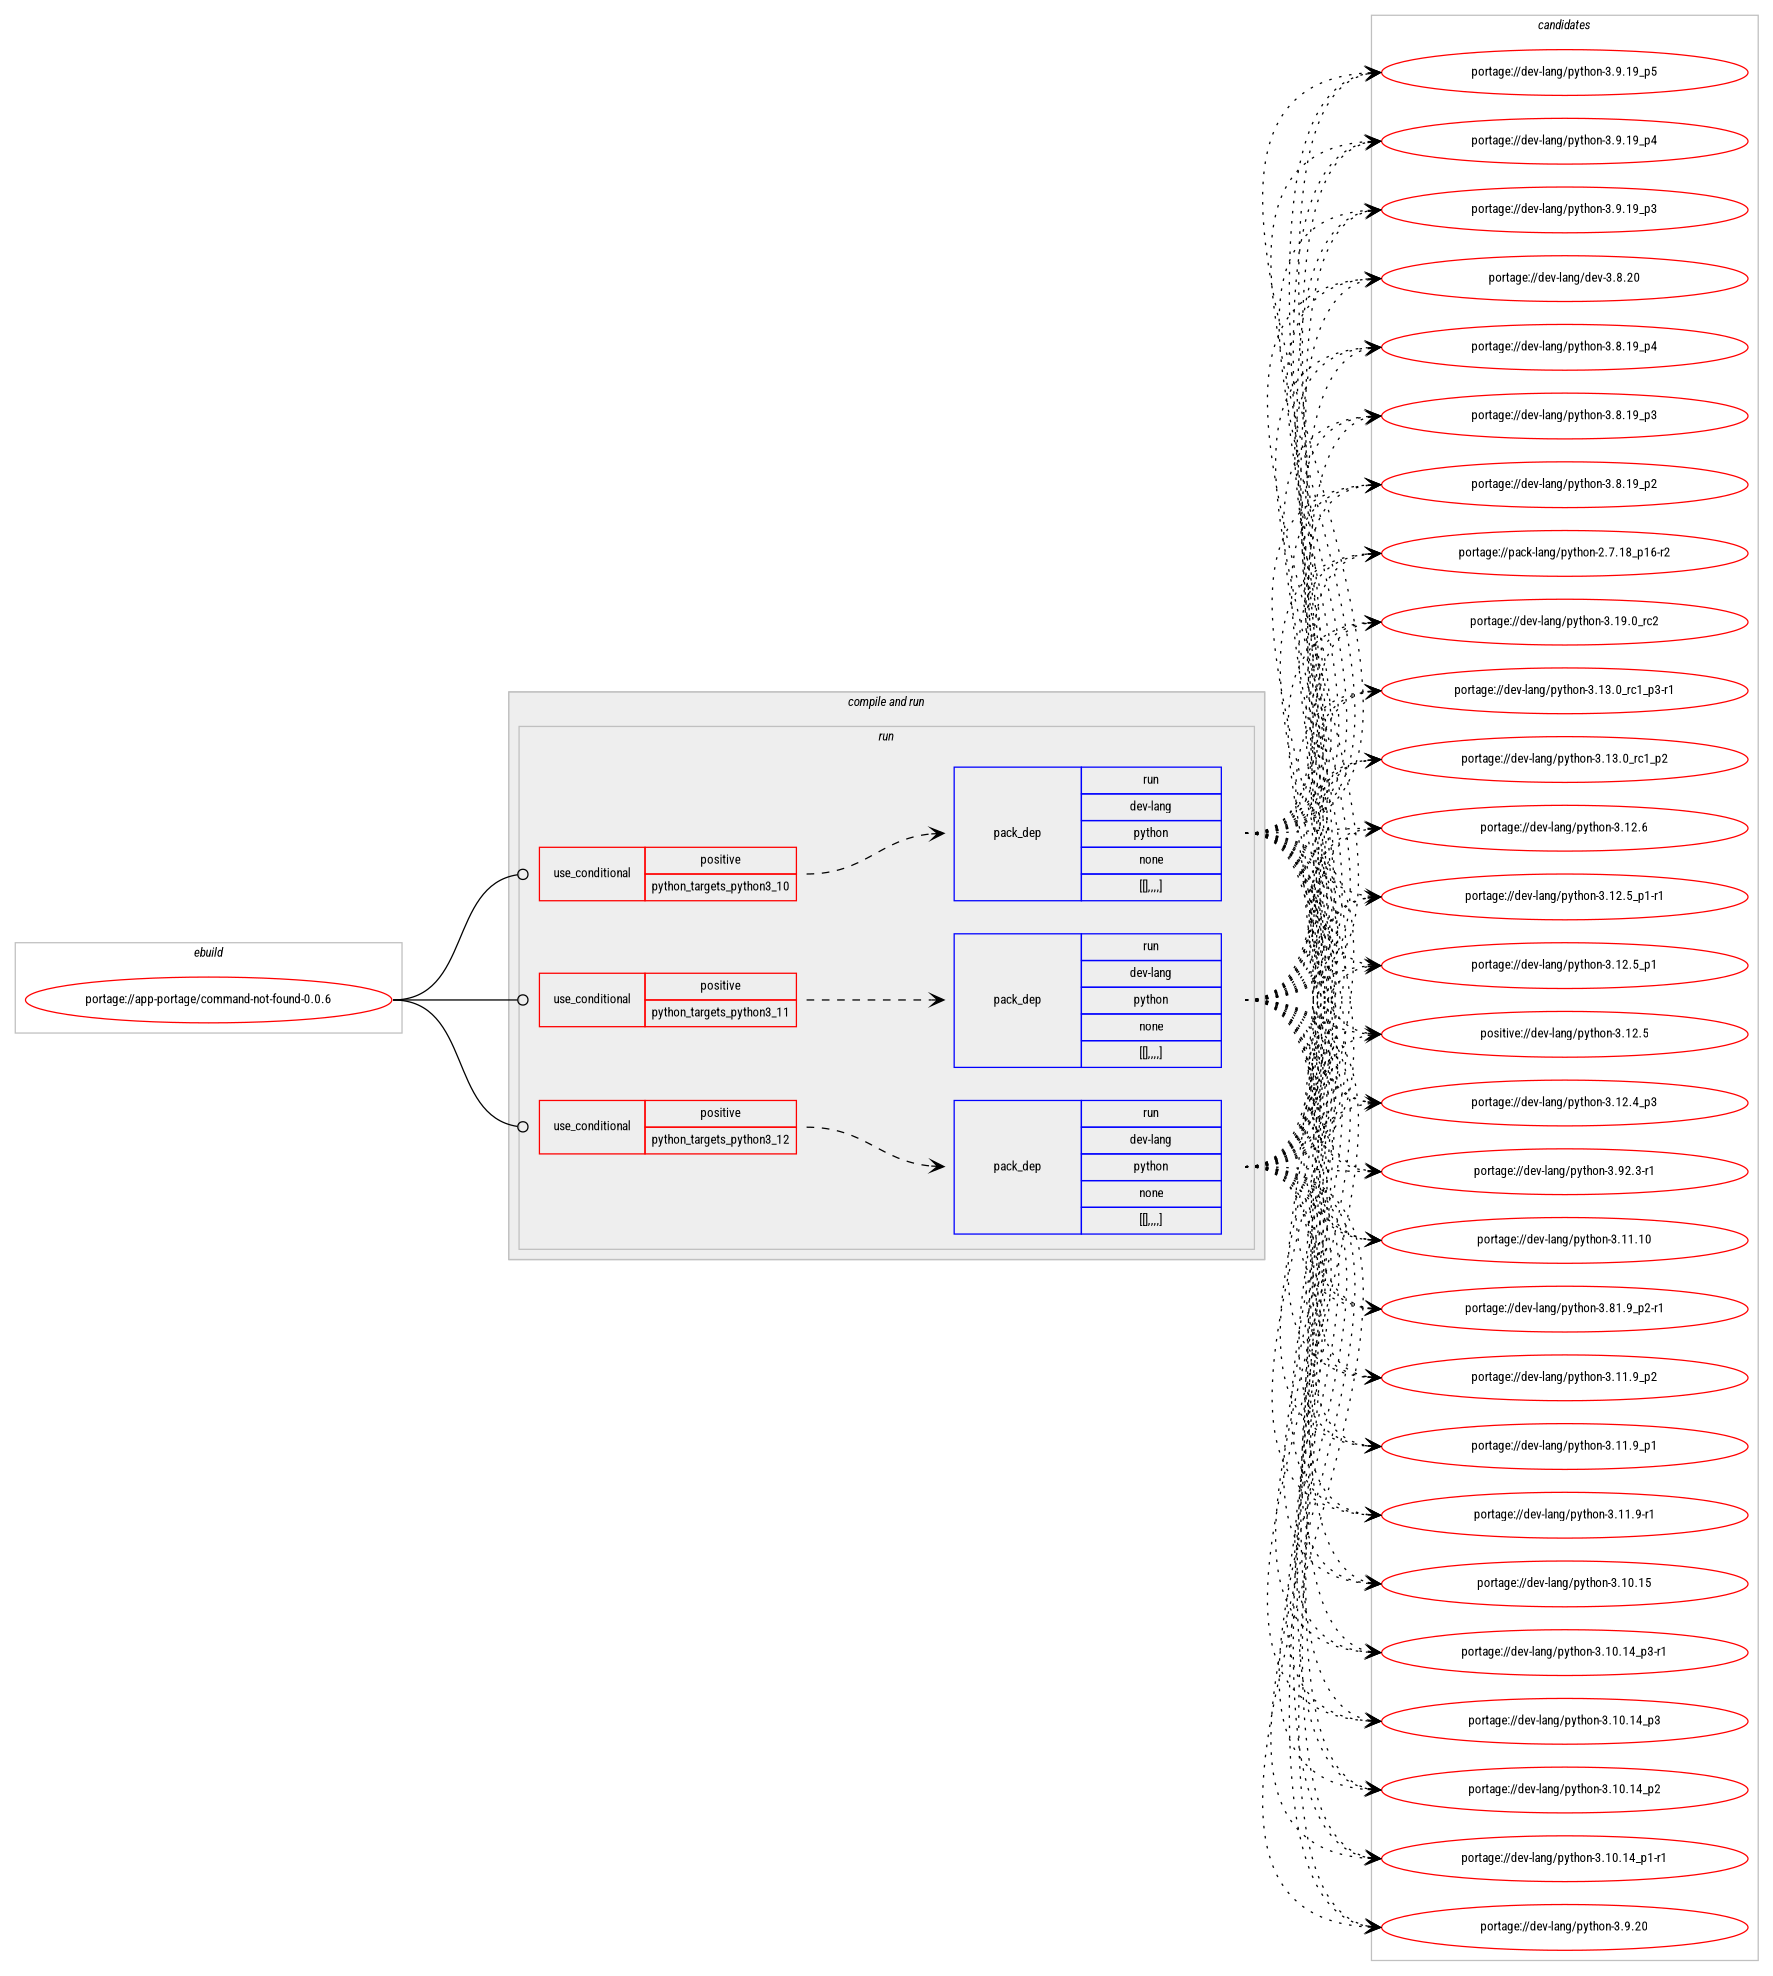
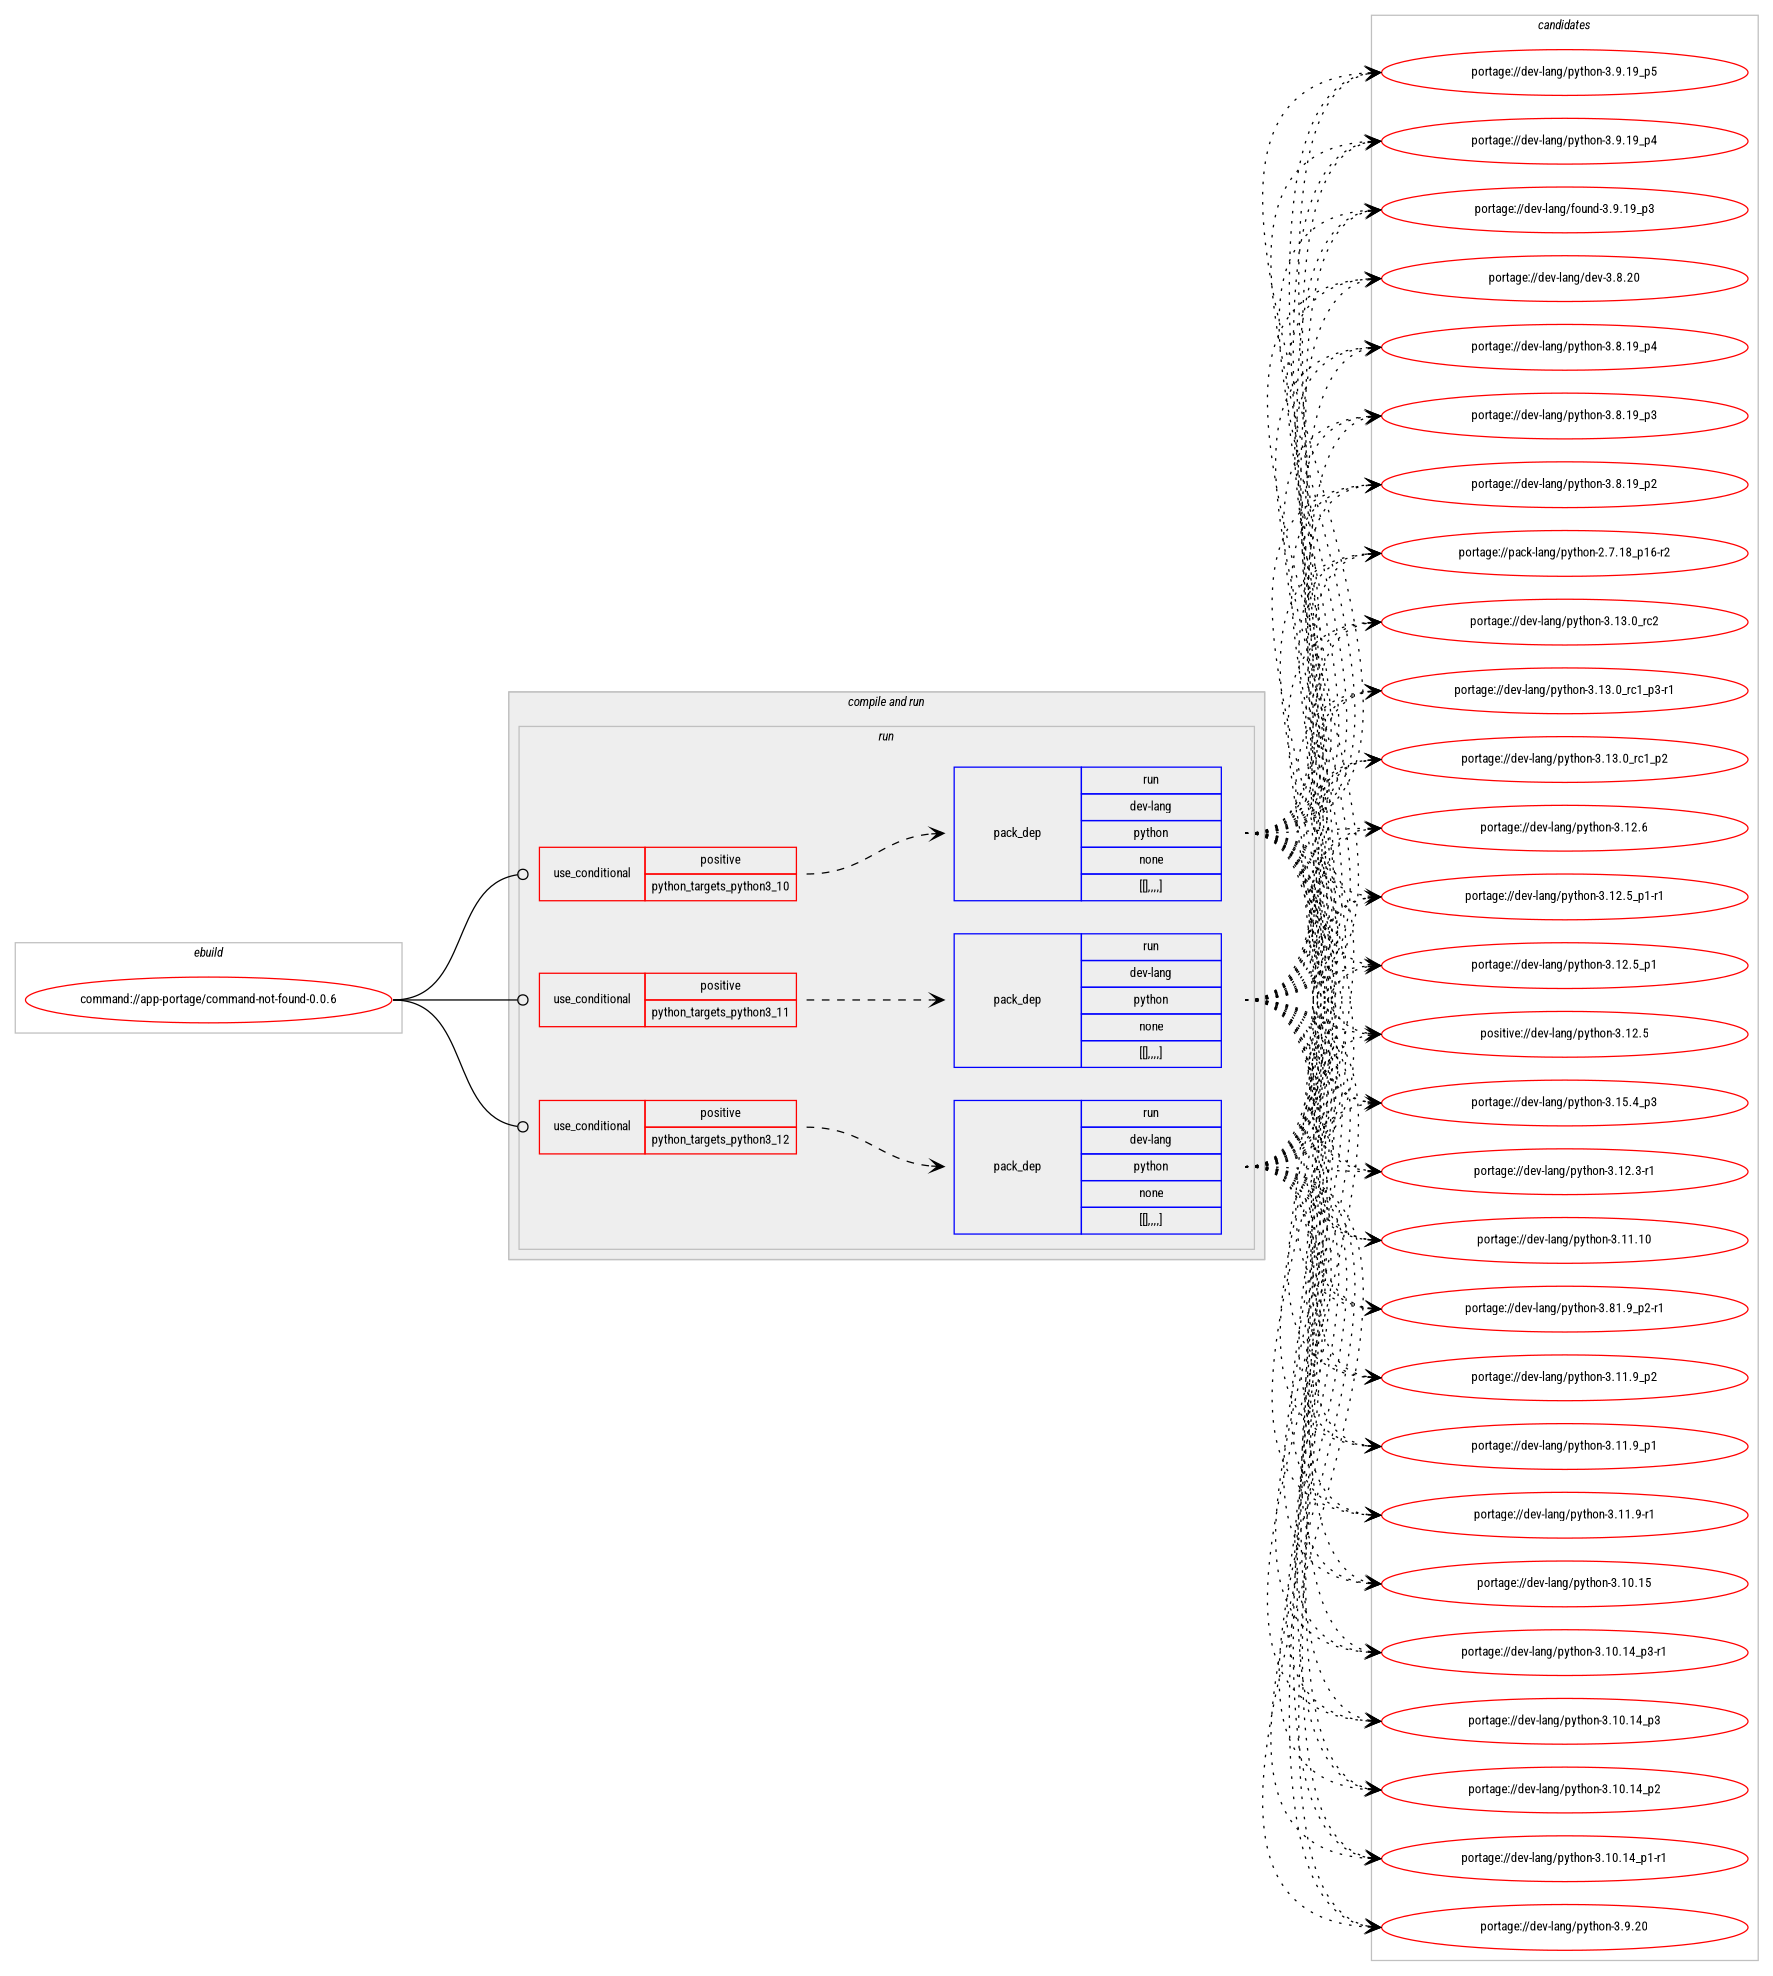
(1565, 210) -> (1565, 210)
(1565, 622) -> (1565, 622)
(209, 1000) -> (209, 1000)
(1565, 1103) -> (1565, 1103)
(1565, 1172) -> (1565, 1172)
